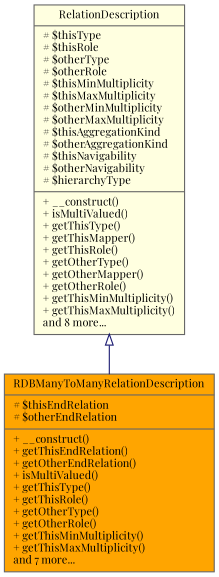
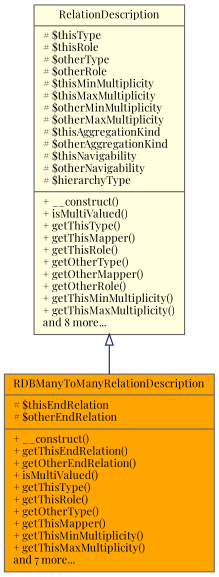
(55, 524) -> (60, 524)
